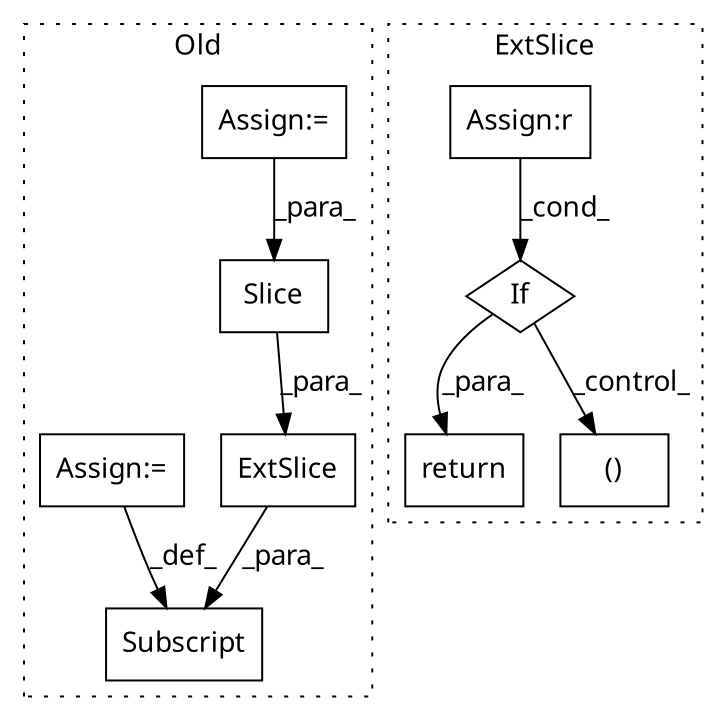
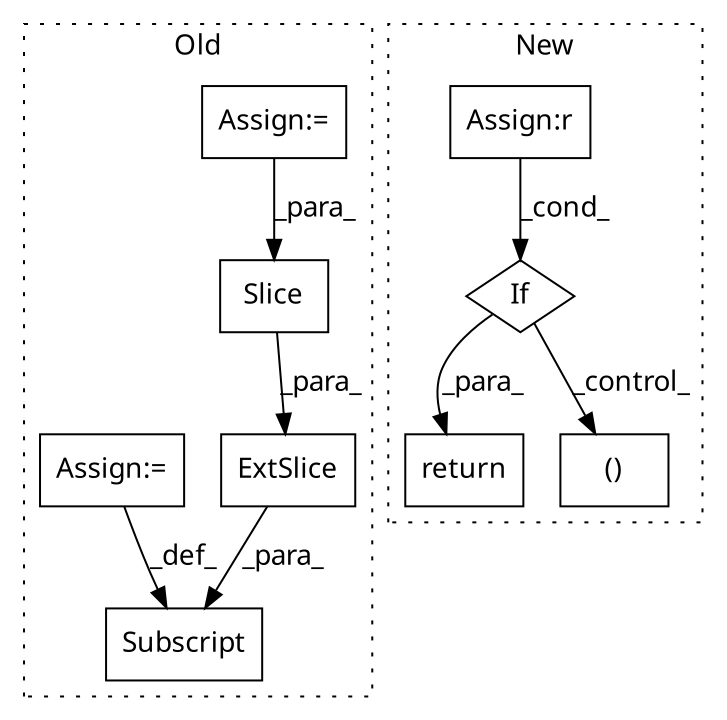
(545, 47) -> (545, 47)
